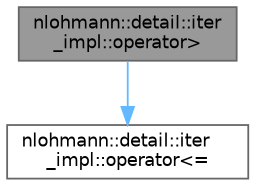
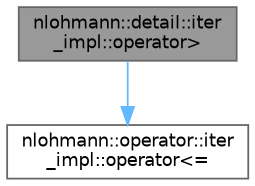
(128, 152) -> (128, 152)
